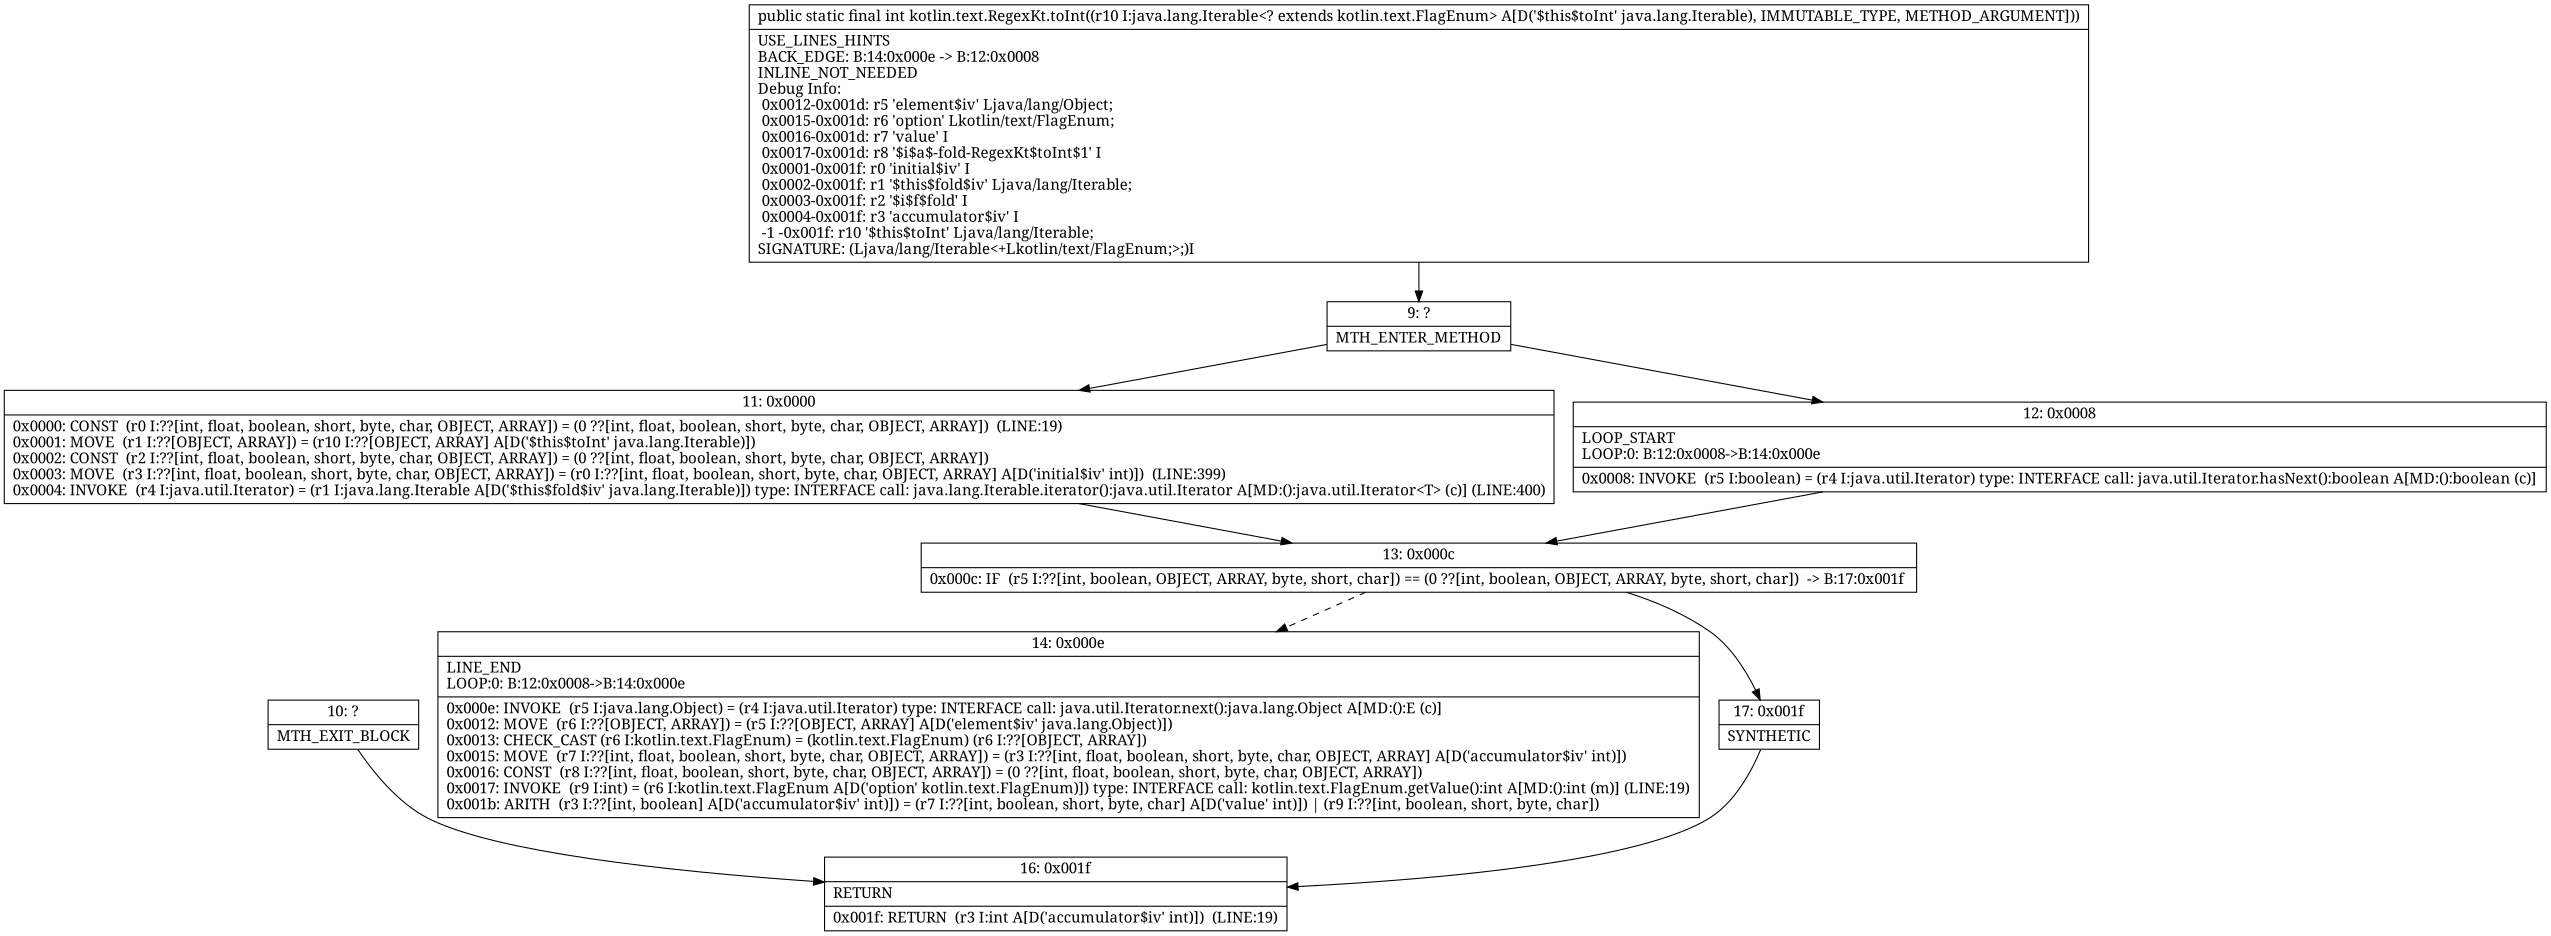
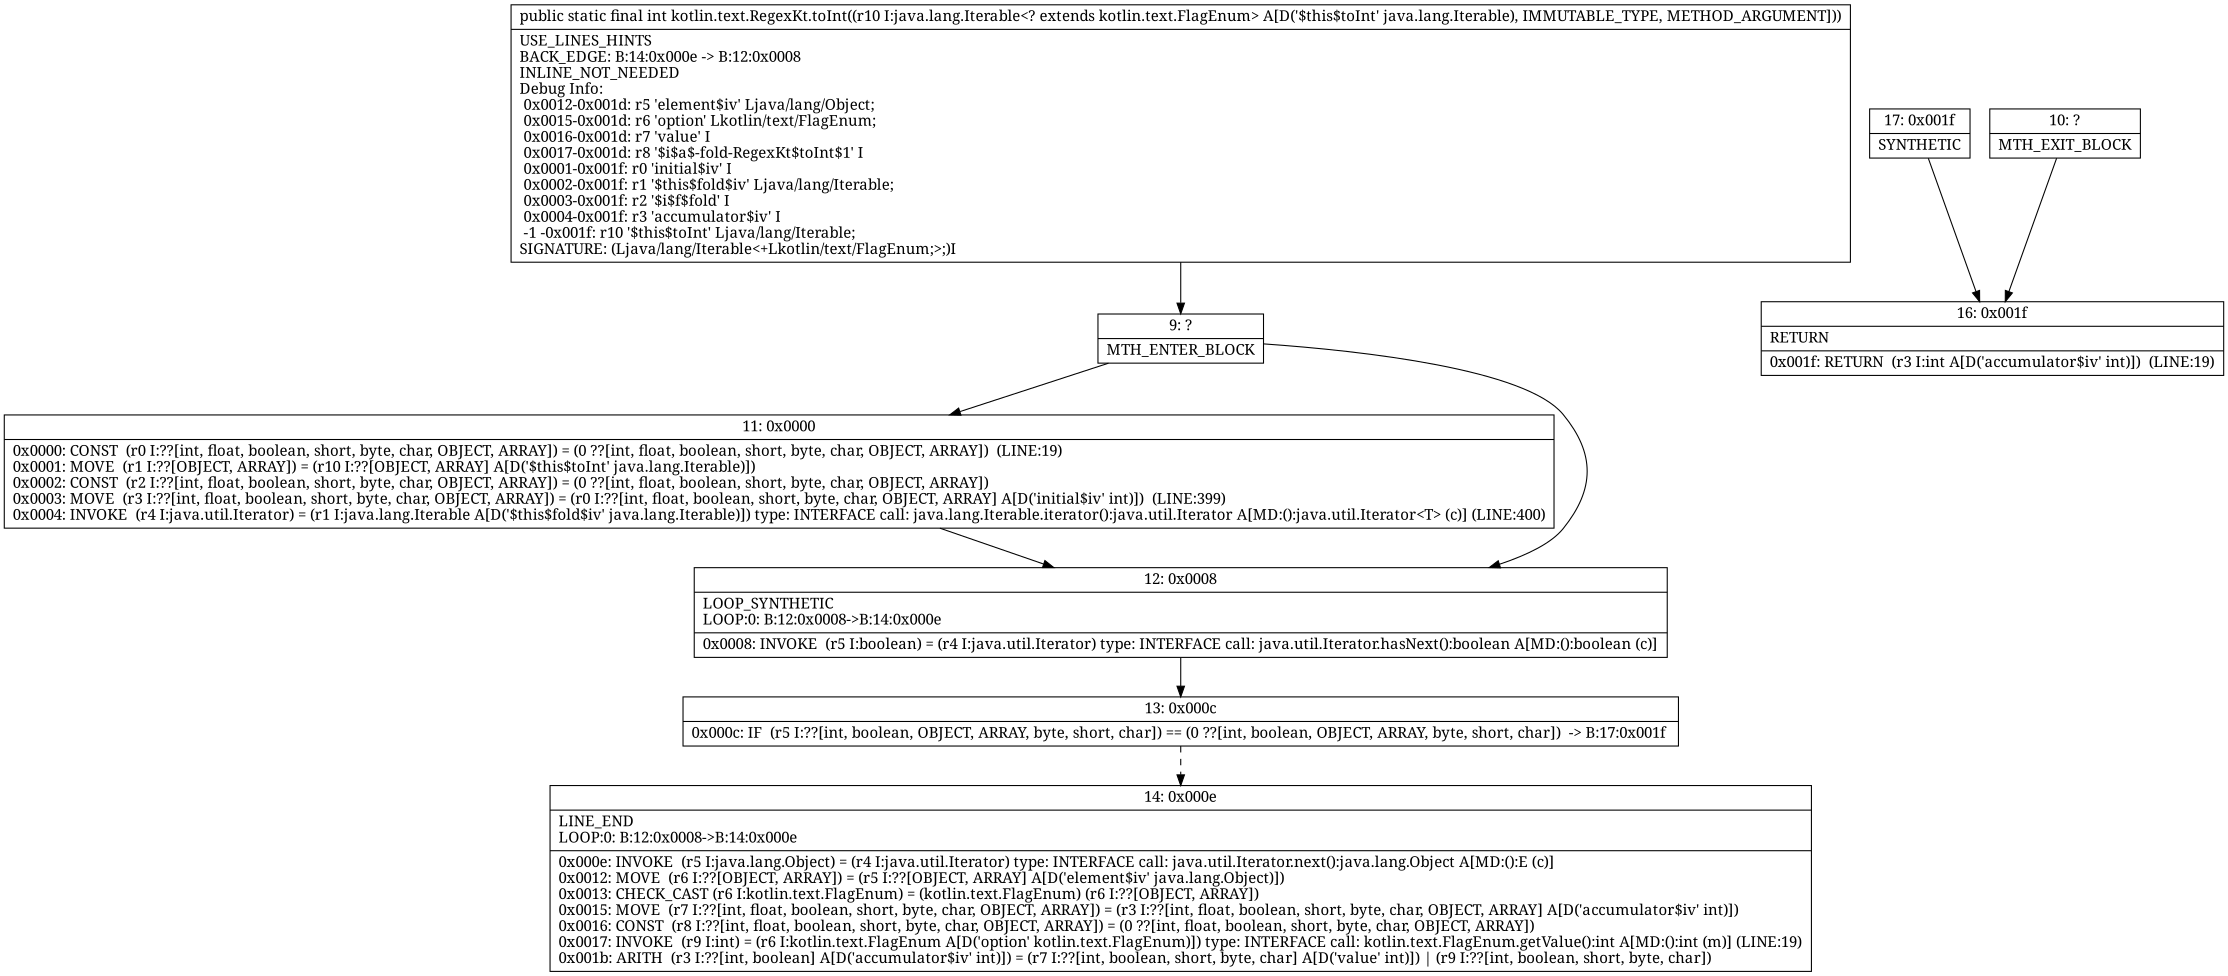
(1419, 338) -> (1181, 350)
(1629, 438) -> (768, 604)
(1180, 522) -> (992, 546)
(1703, 627) -> none
